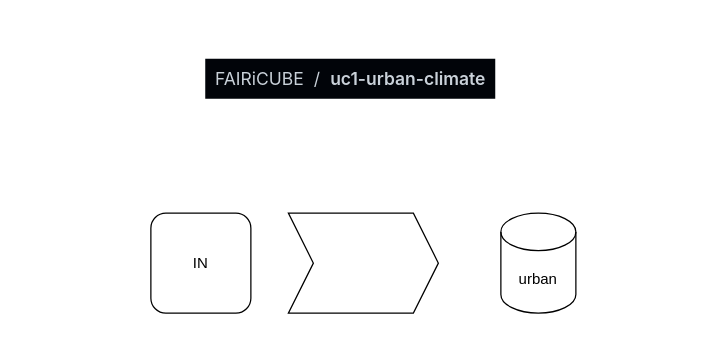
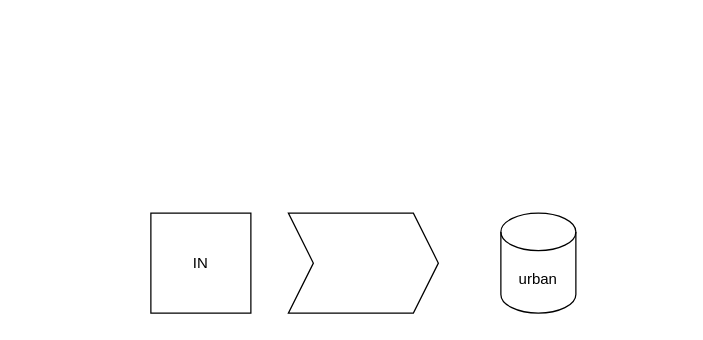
(351, 88) -> none
(201, 263) -> (201, 263)
